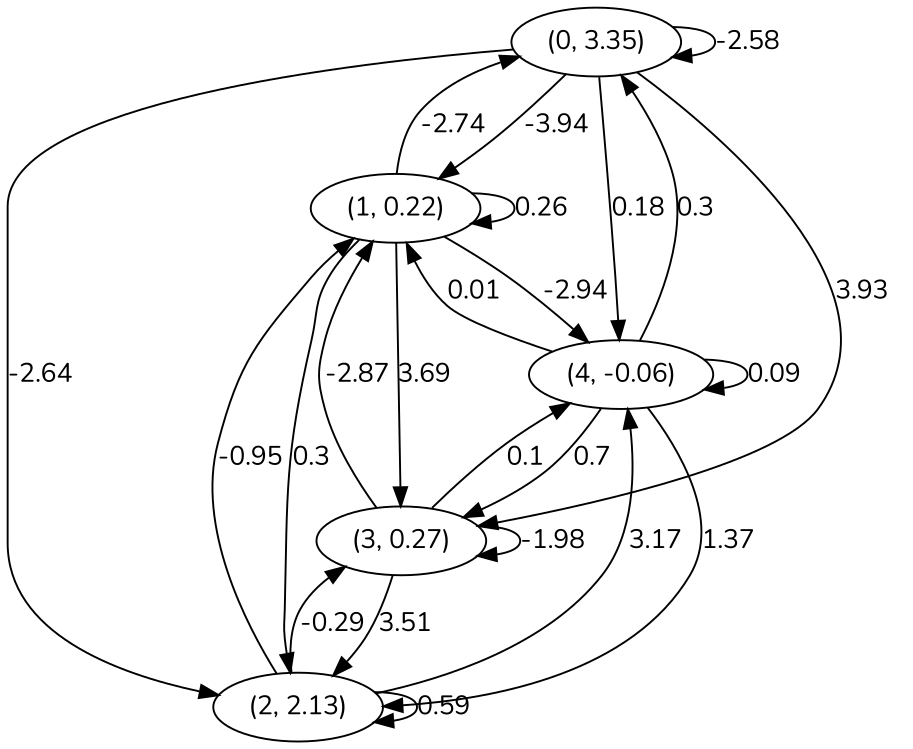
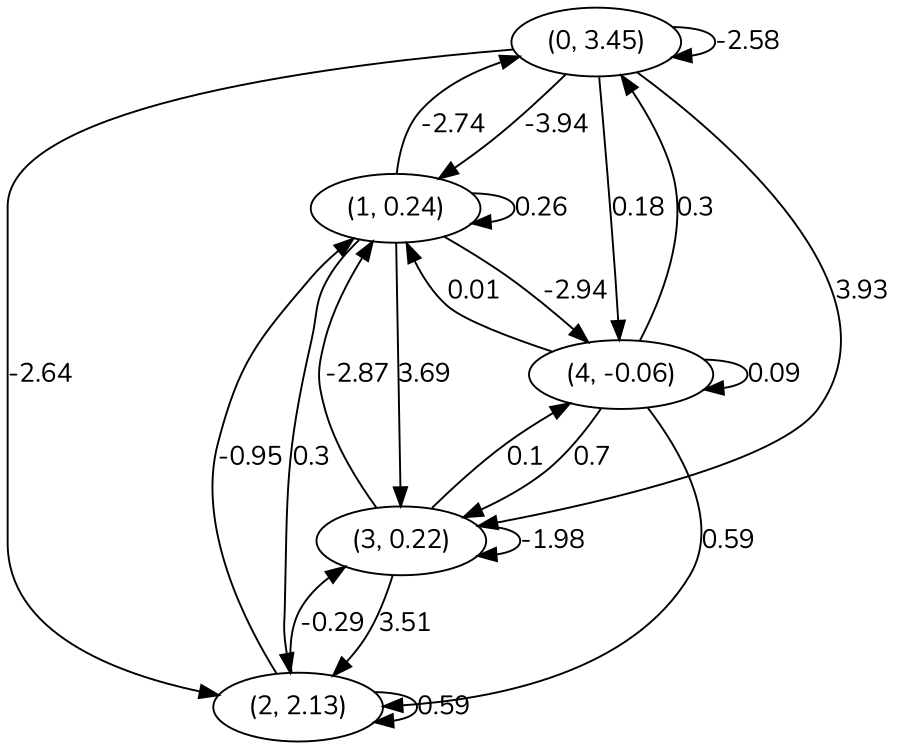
(596, 42) -> (596, 42)
(396, 208) -> (396, 208)
(401, 541) -> (401, 541)
(728, 541) -> (728, 541)
(564, 613) -> none
